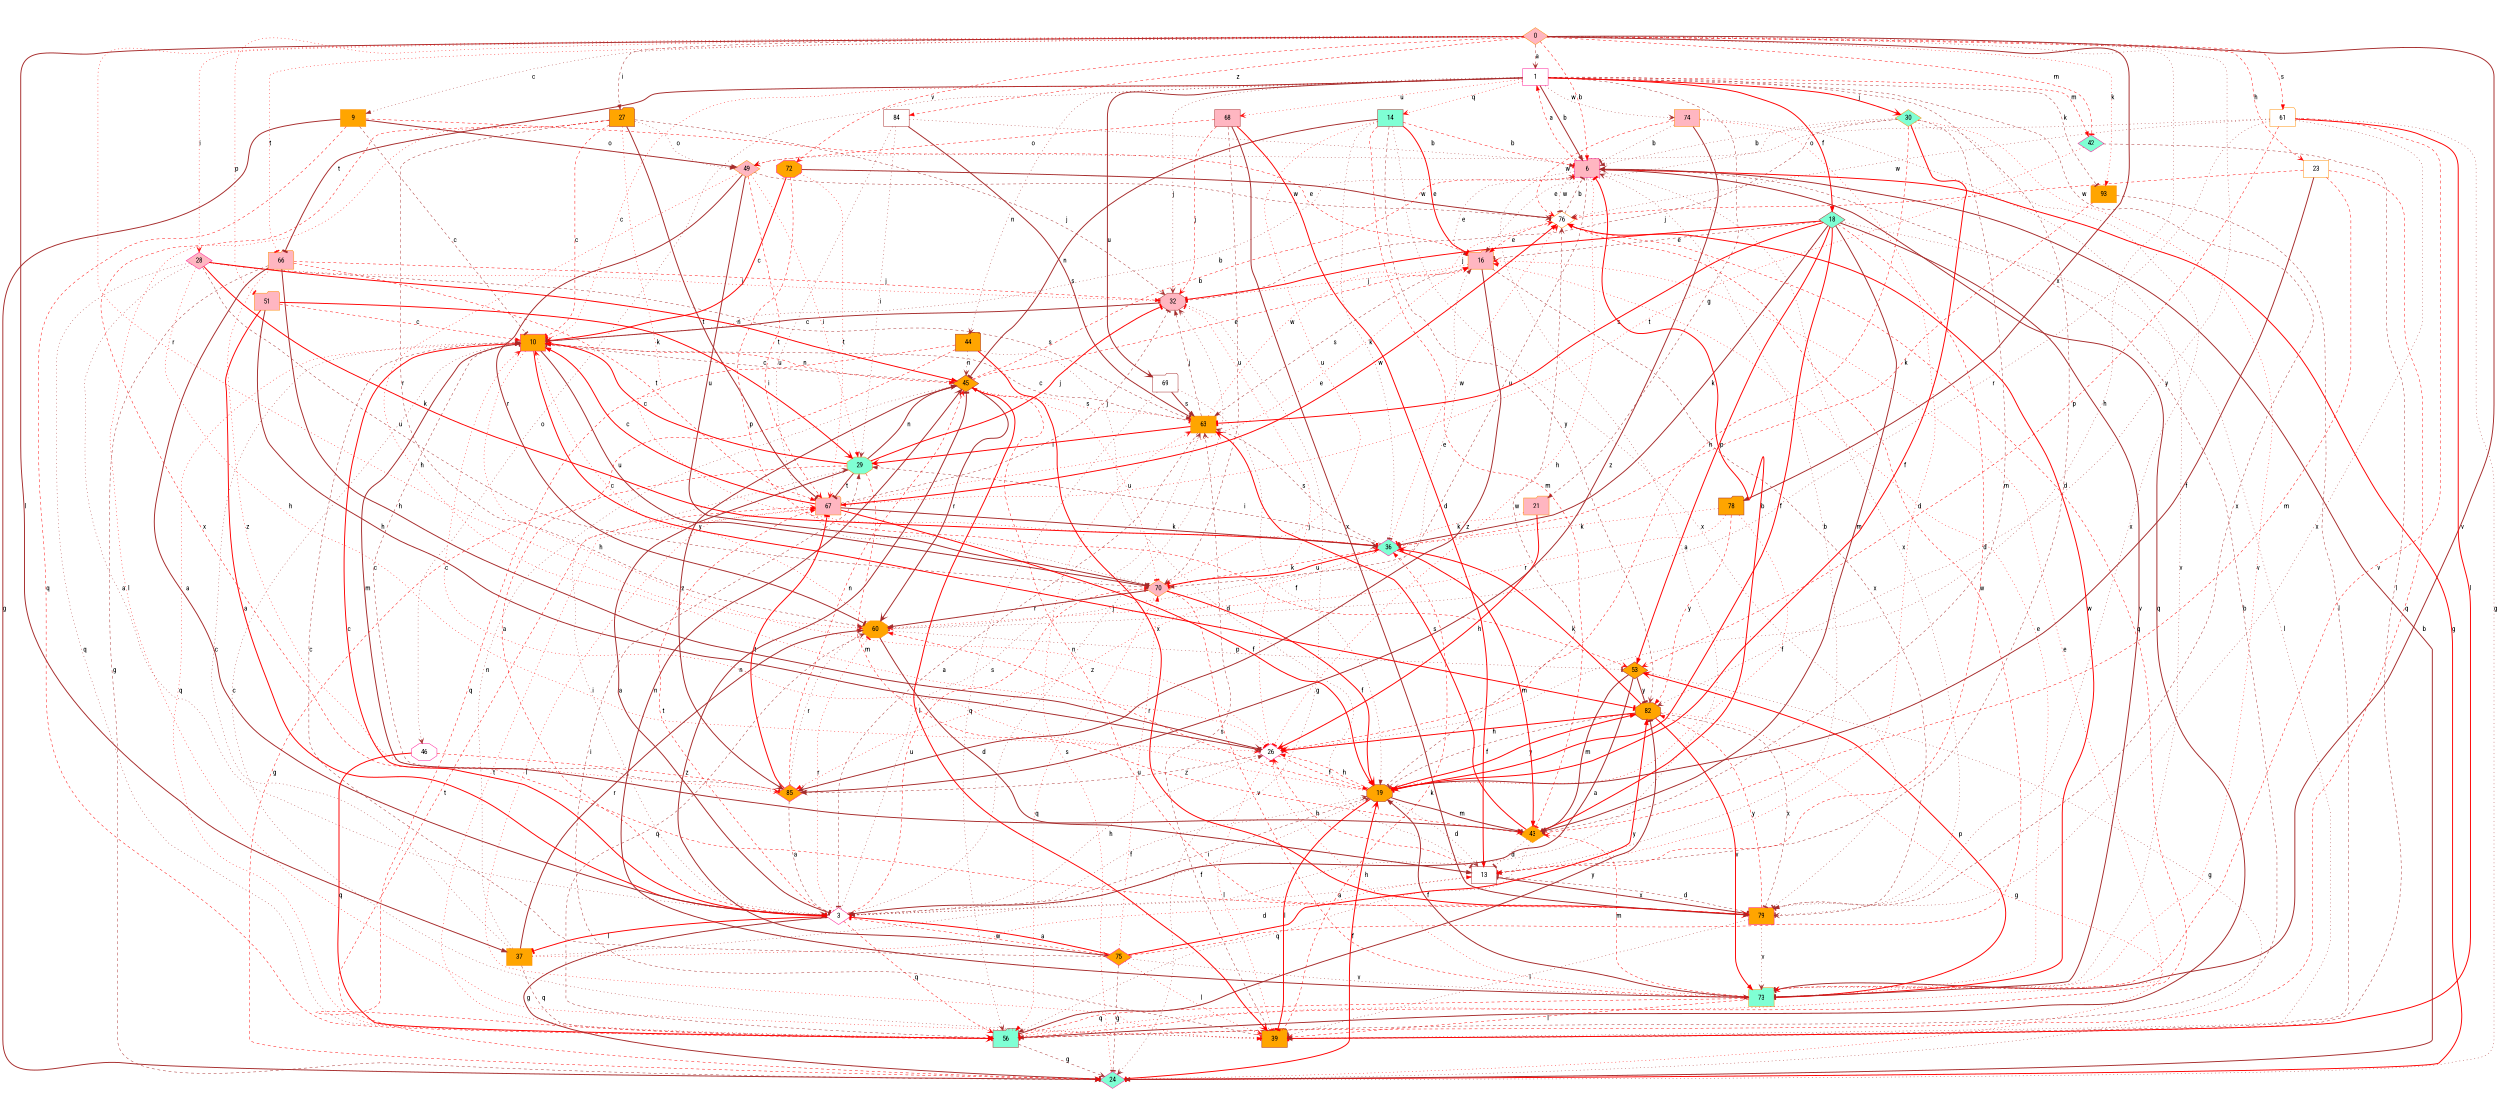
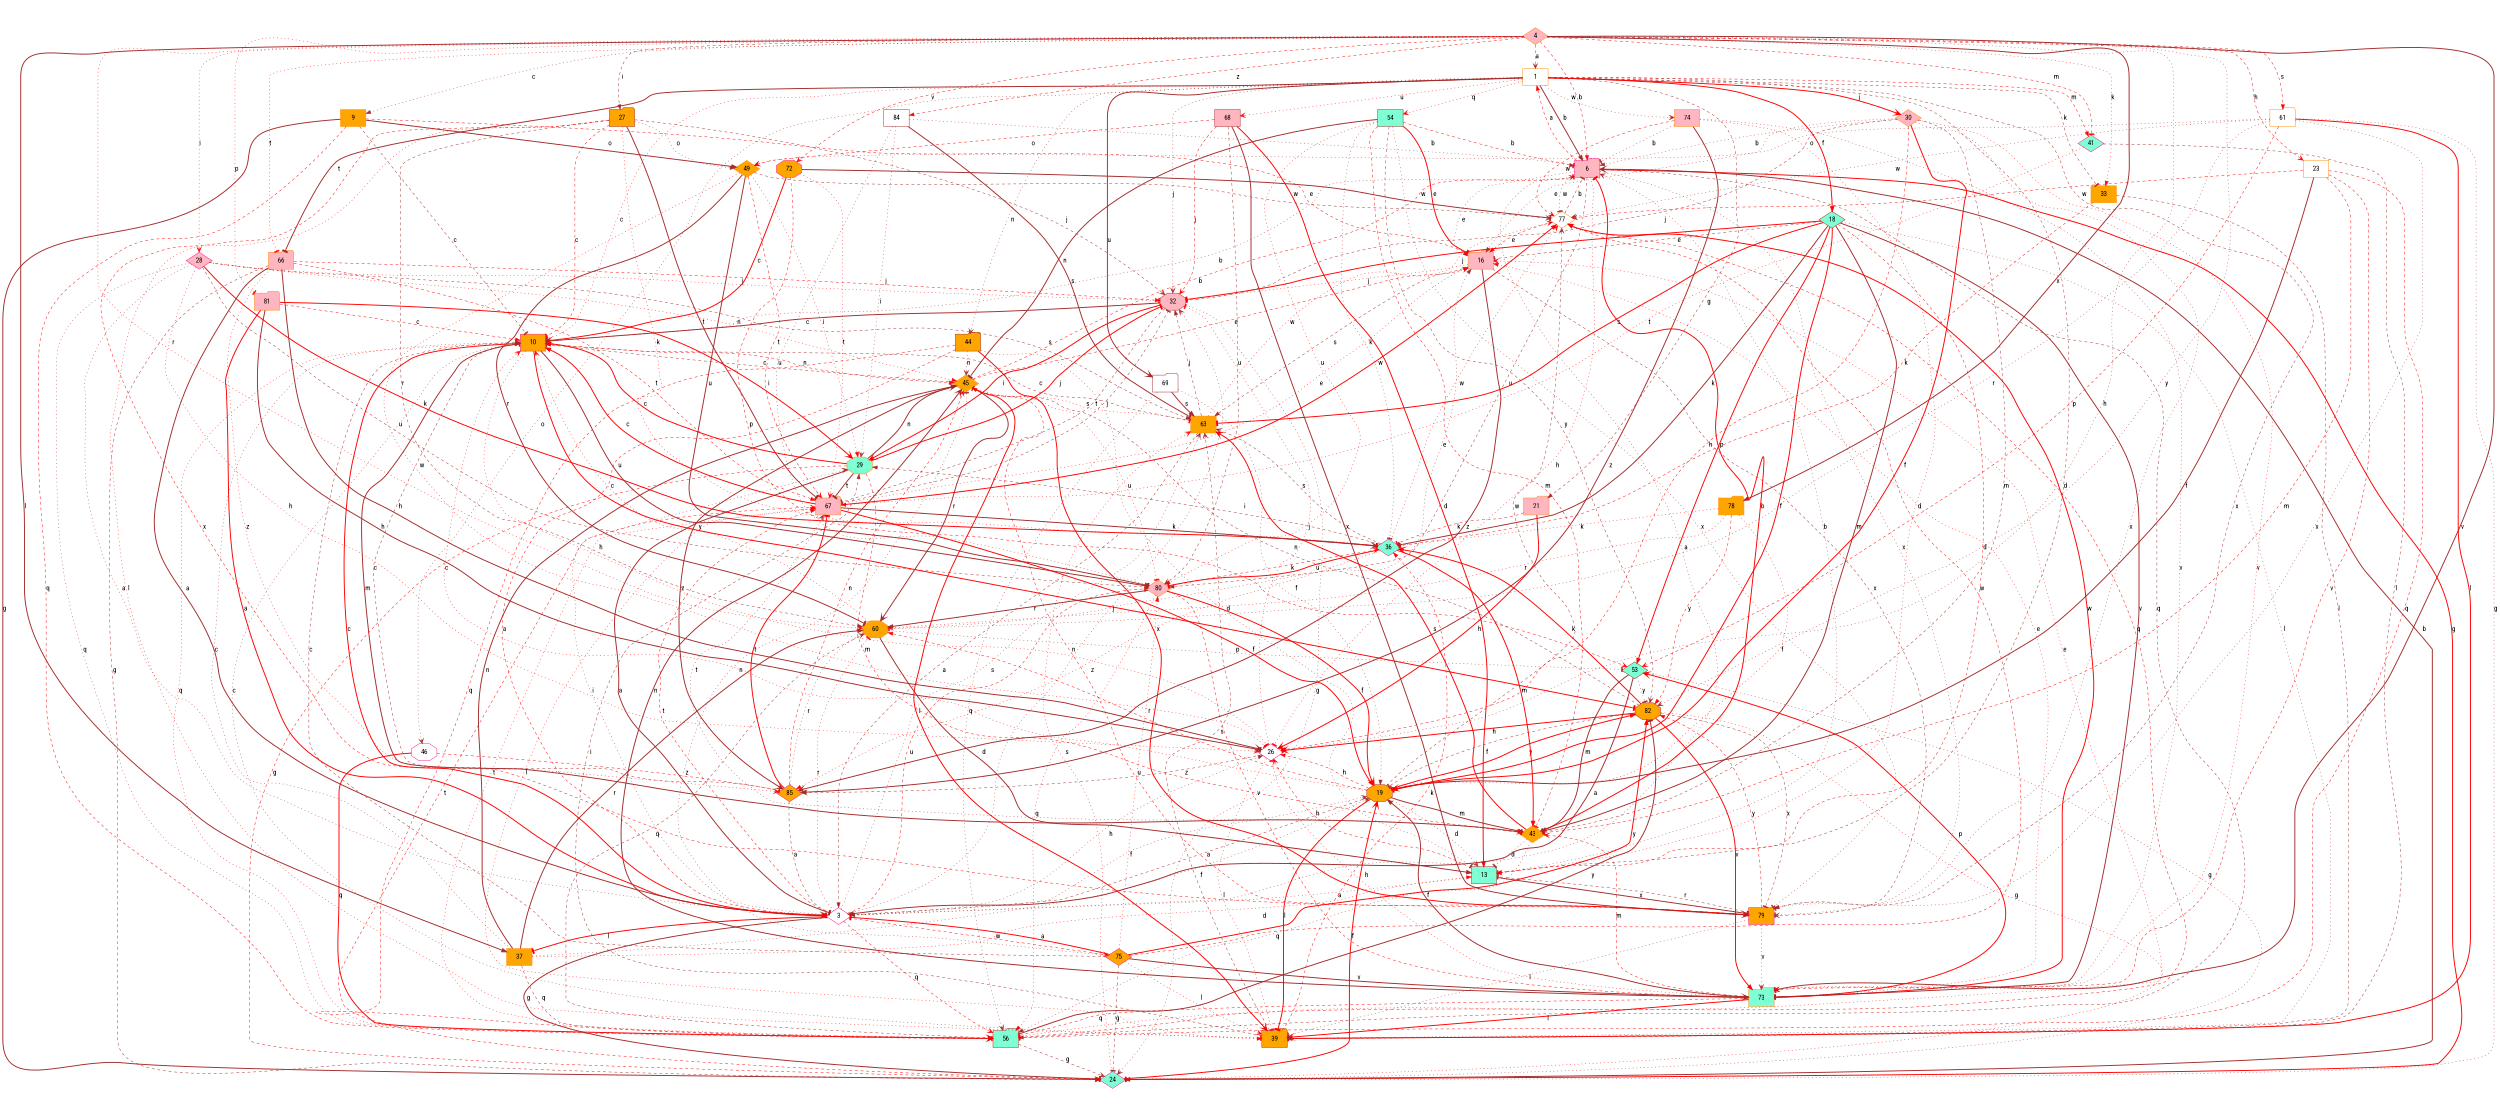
(1535, 36) -> (1535, 36)
(1535, 77) -> (1535, 77)
(1390, 118) -> (1390, 118)
(1908, 118) -> (1908, 118)
(2091, 143) -> (2091, 143)
(747, 169) -> (747, 169)
(2104, 194) -> (2104, 194)
(1562, 220) -> (1562, 220)
(566, 298) -> (566, 298)
(267, 302) -> (267, 302)
(966, 384) -> (966, 384)
(1034, 445) -> (997, 379)
none -> (1000, 449)
(422, 466) -> (422, 466)
(1731, 506) -> (1731, 506)
(1460, 523) -> (1460, 523)
(557, 551) -> (557, 551)
none -> (1298, 557)
(1158, 588) -> (1158, 588)
(968, 643) -> (968, 643)
(1635, 670) -> (1635, 670)
(2308, 671) -> (2259, 755)
(1641, 689) -> (1641, 689)
(1320, 773) -> none
none -> (937, 813)
(678, 817) -> (678, 817)
(1208, 855) -> (1208, 855)
(1484, 875) -> (1484, 875)
(1685, 896) -> (1685, 896)
(2215, 950) -> (2215, 950)
(2246, 972) -> none
(1436, 986) -> (1436, 986)
(1520, 1018) -> (1520, 1018)
